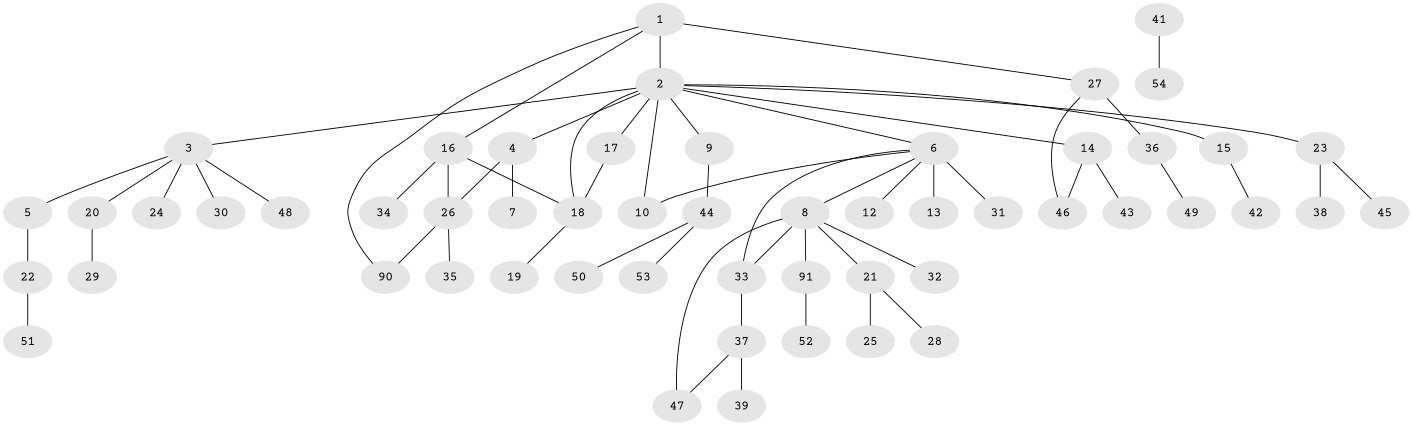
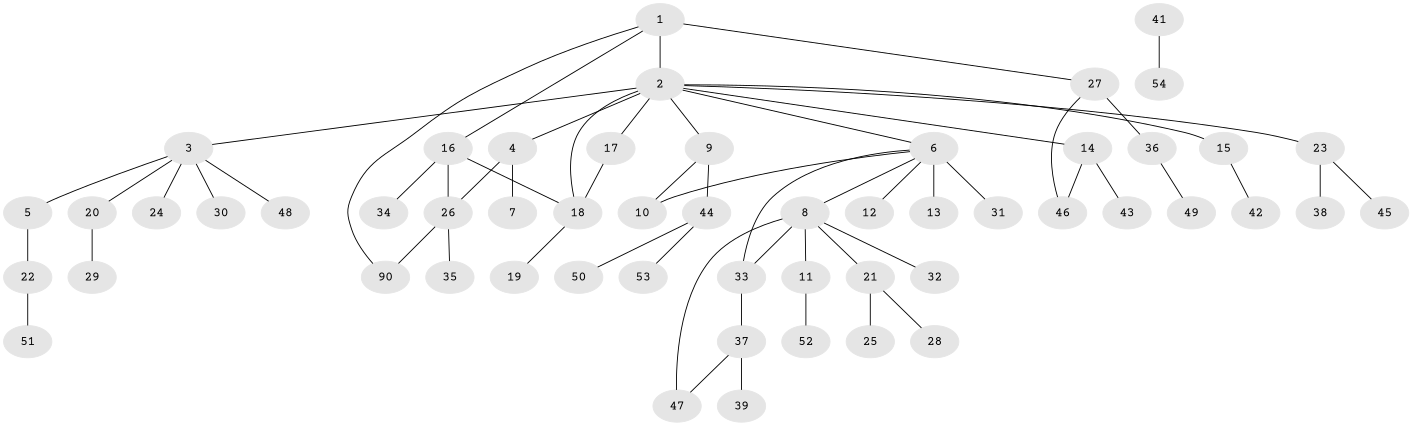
(651, 148) -> (676, 181)
(806, 277) -> (806, 277)
